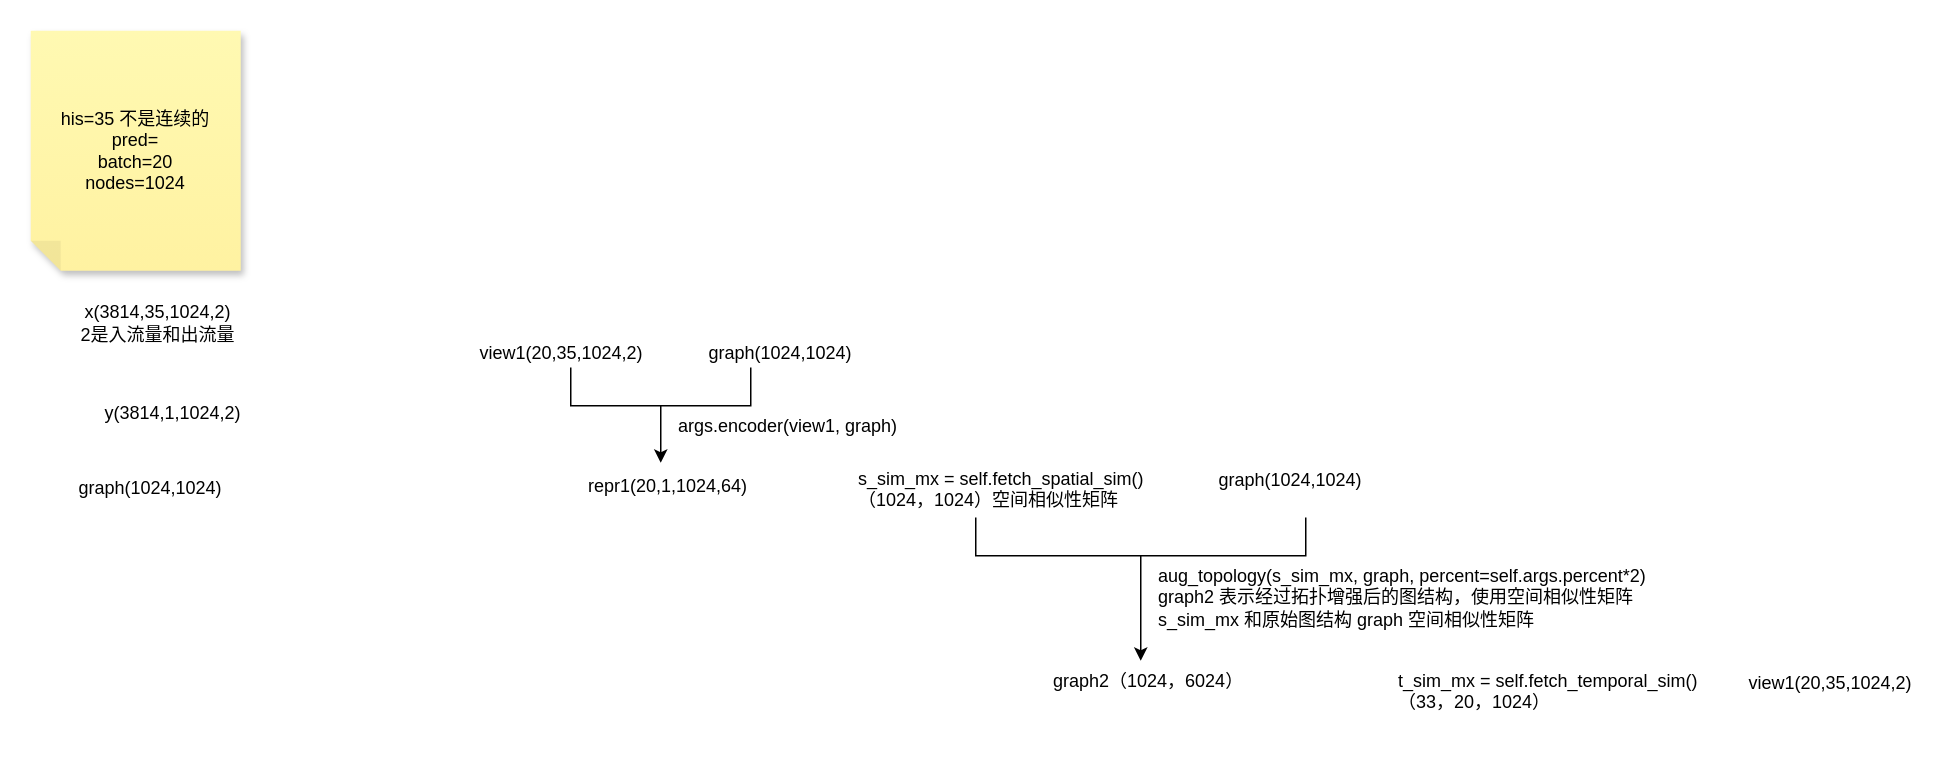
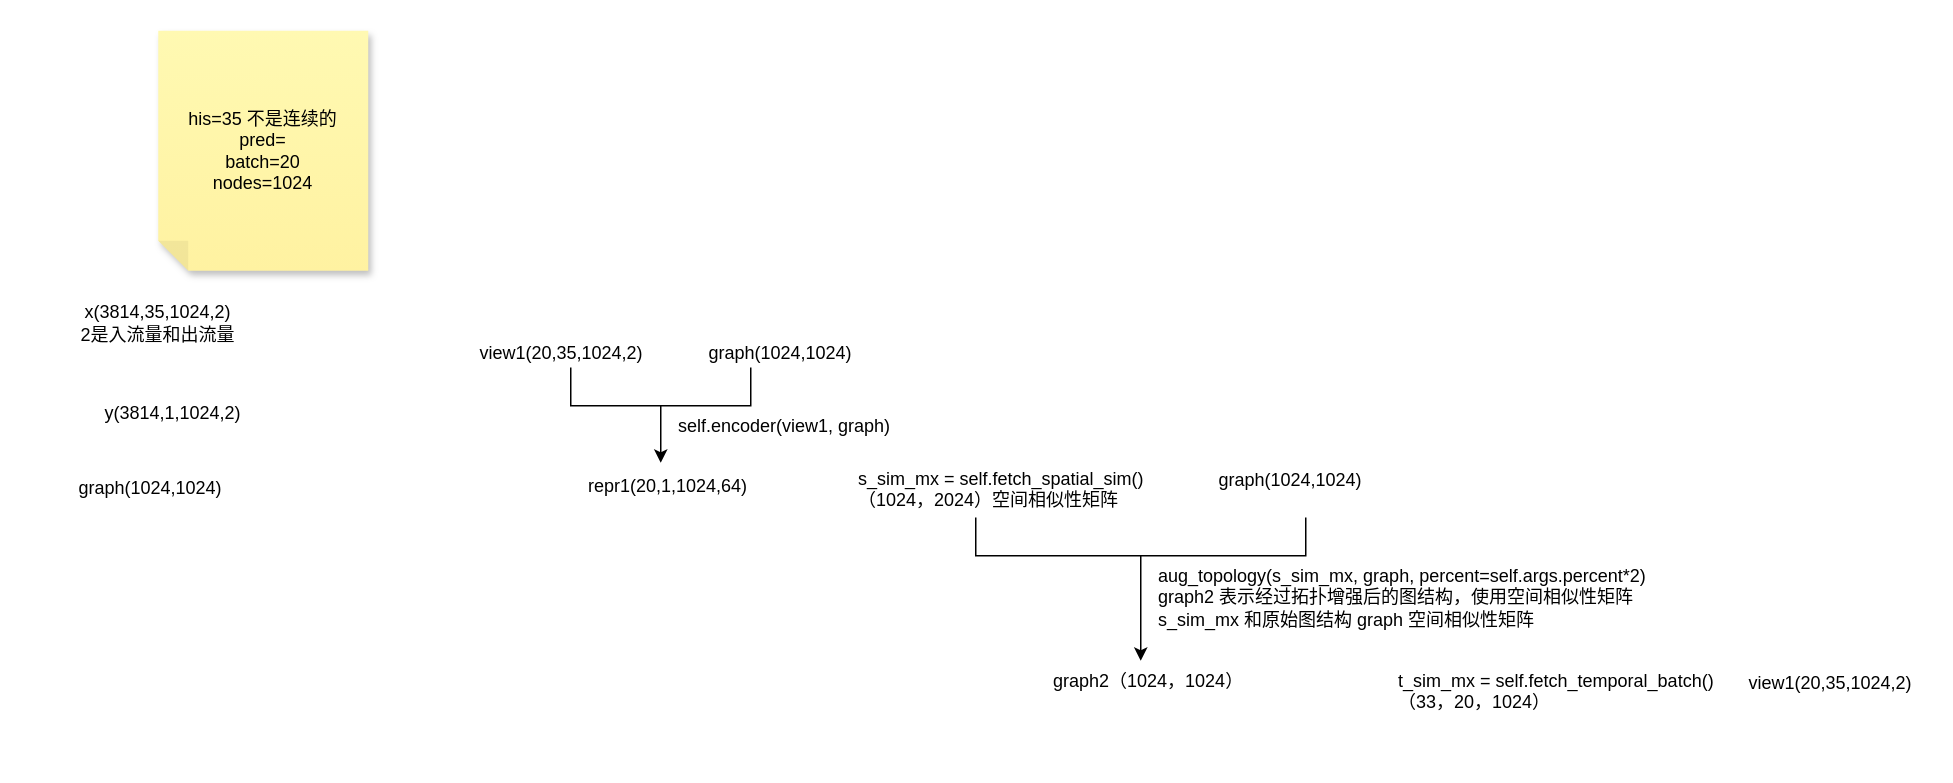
(136, 151) -> (263, 151)
(800, 427) -> (798, 427)
(1016, 490) -> (1016, 490)
(1151, 682) -> (1151, 682)
(1564, 693) -> (1570, 704)
